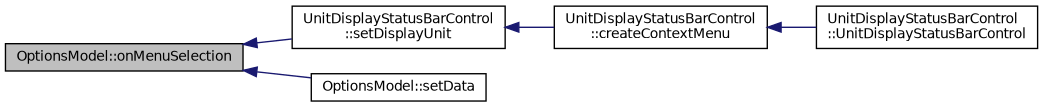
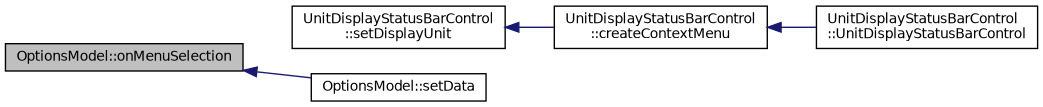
(274, 41) -> none
